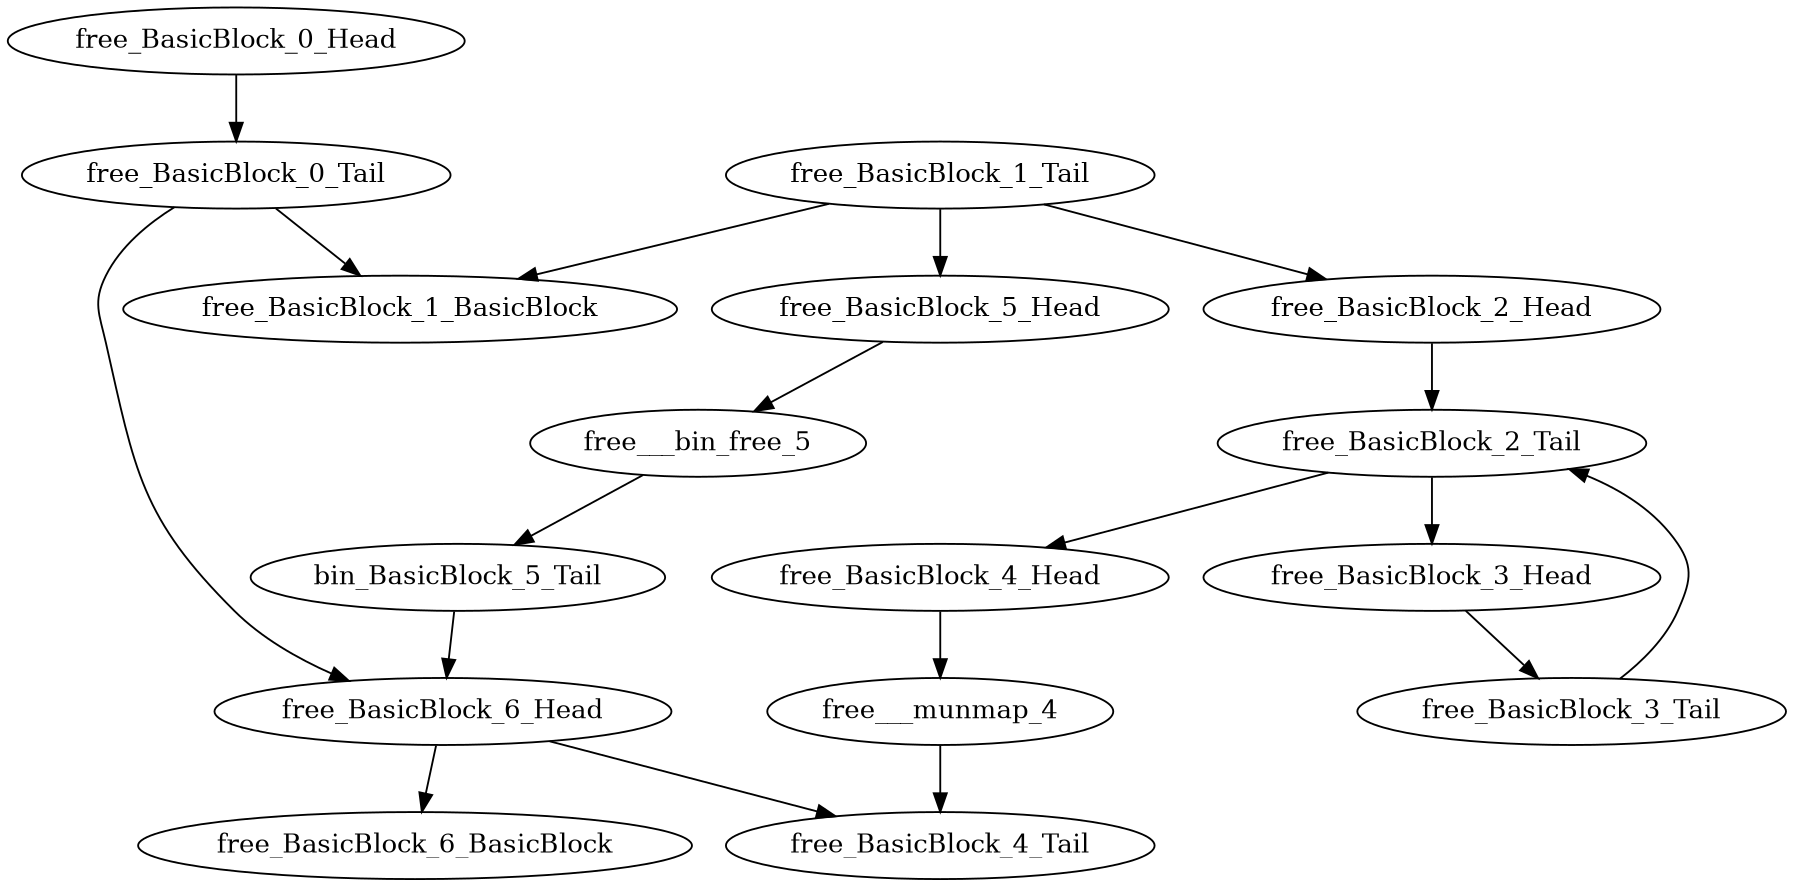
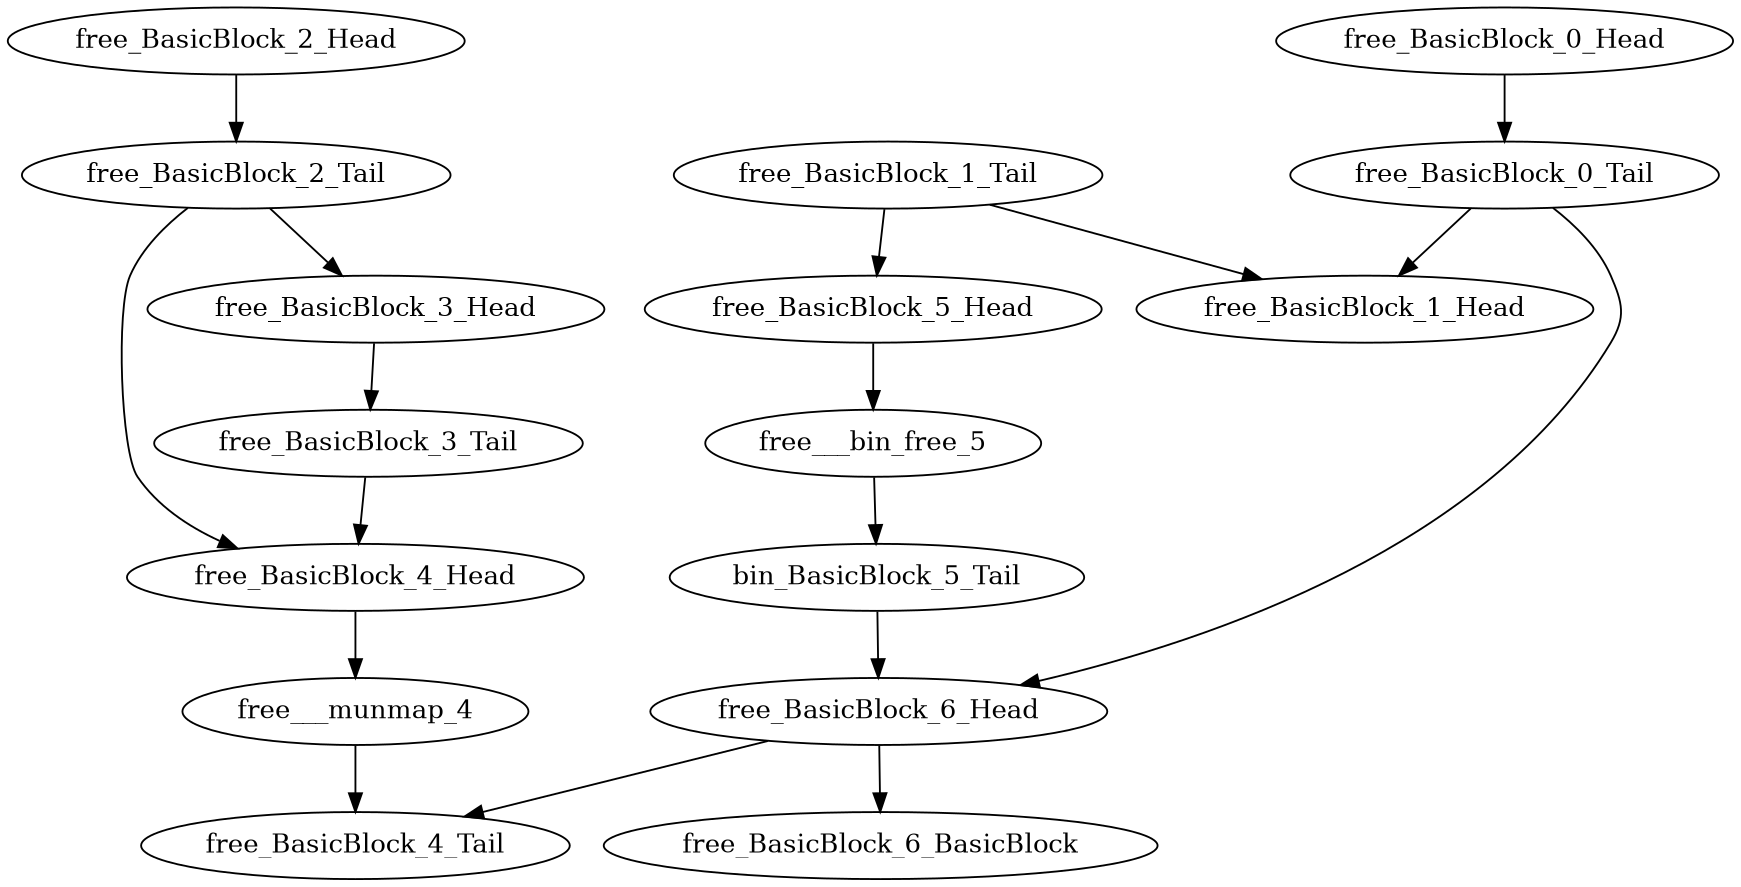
(1176, 239) -> none
(400, 309) -> (1365, 309)
(1687, 564) -> (363, 501)
